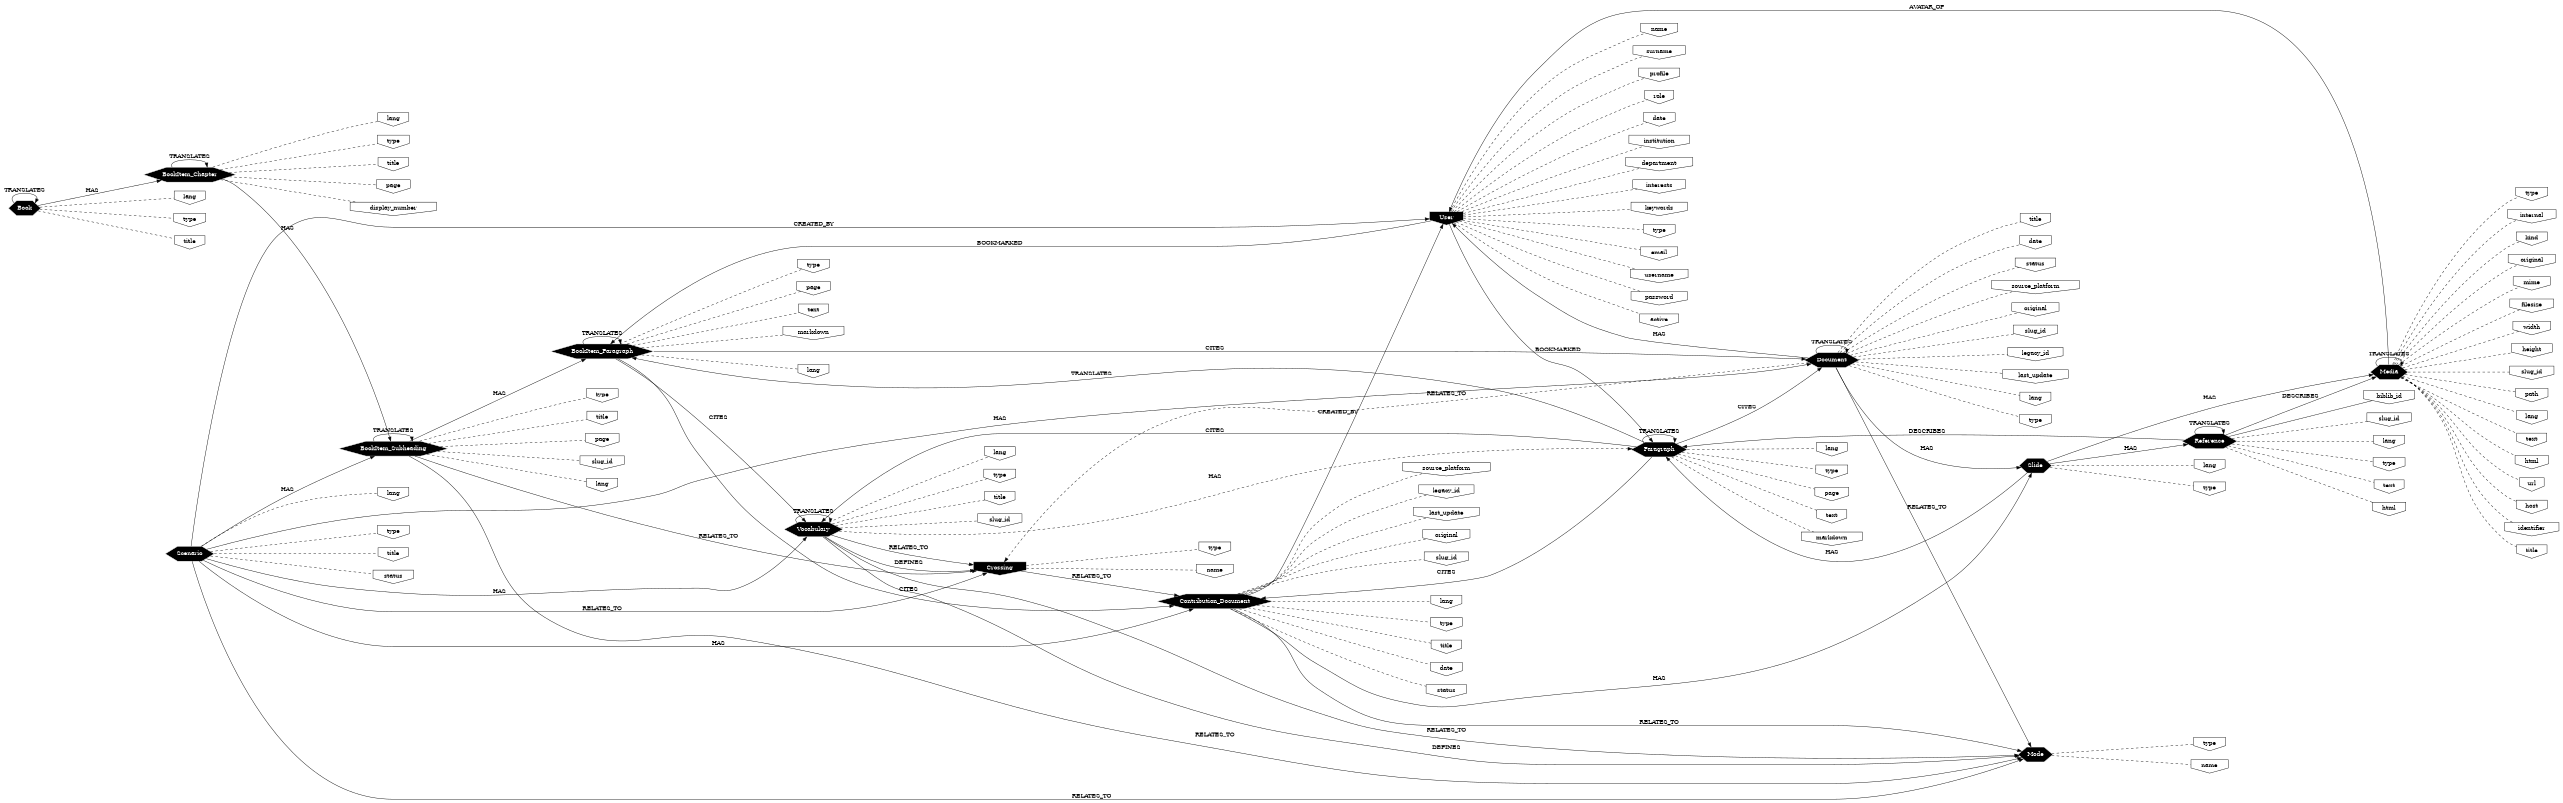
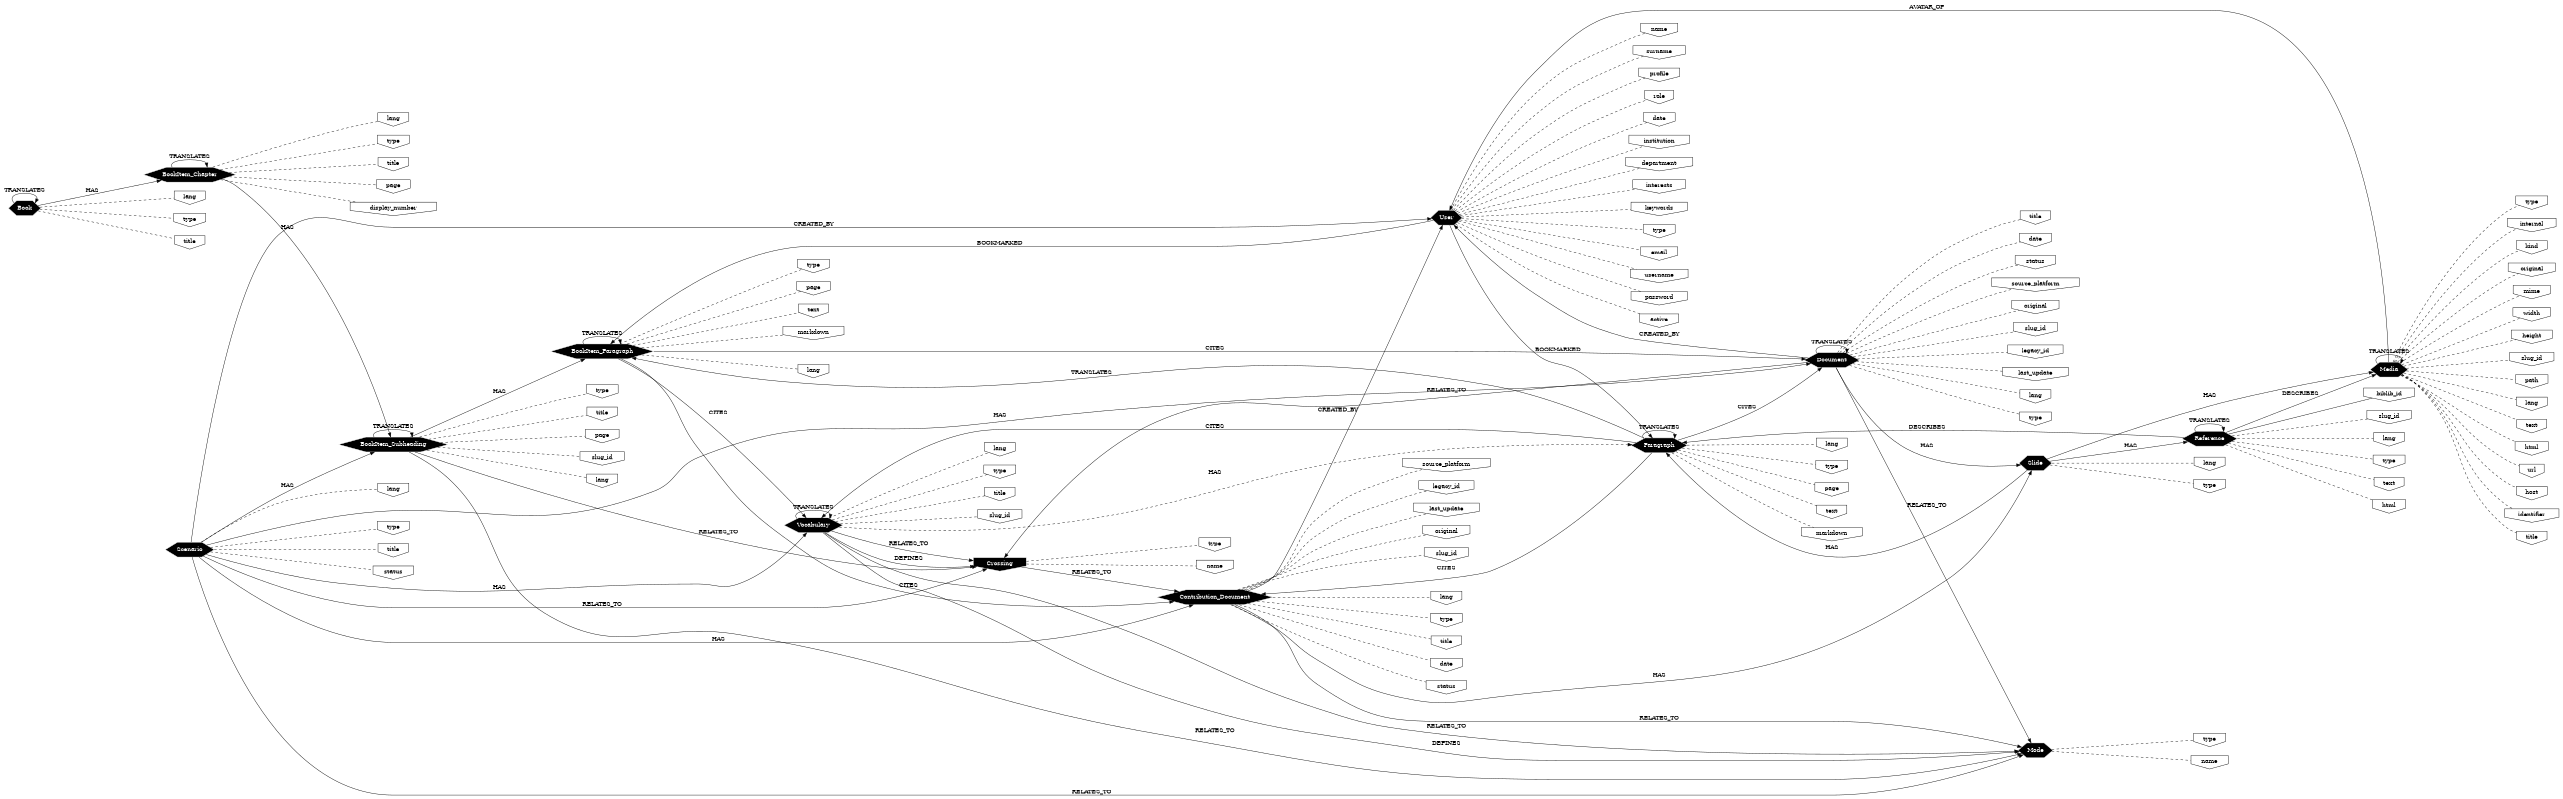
(1446, 218) -> (1446, 218)
(2532, 305) -> none
(1659, 334) -> (1659, 334)
(1381, 407) -> (1381, 403)
